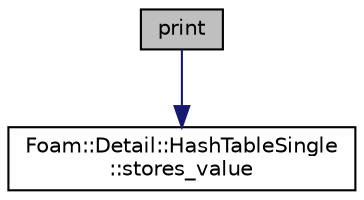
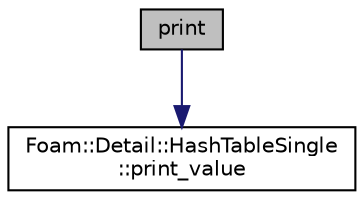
(182, 159) -> (182, 159)
